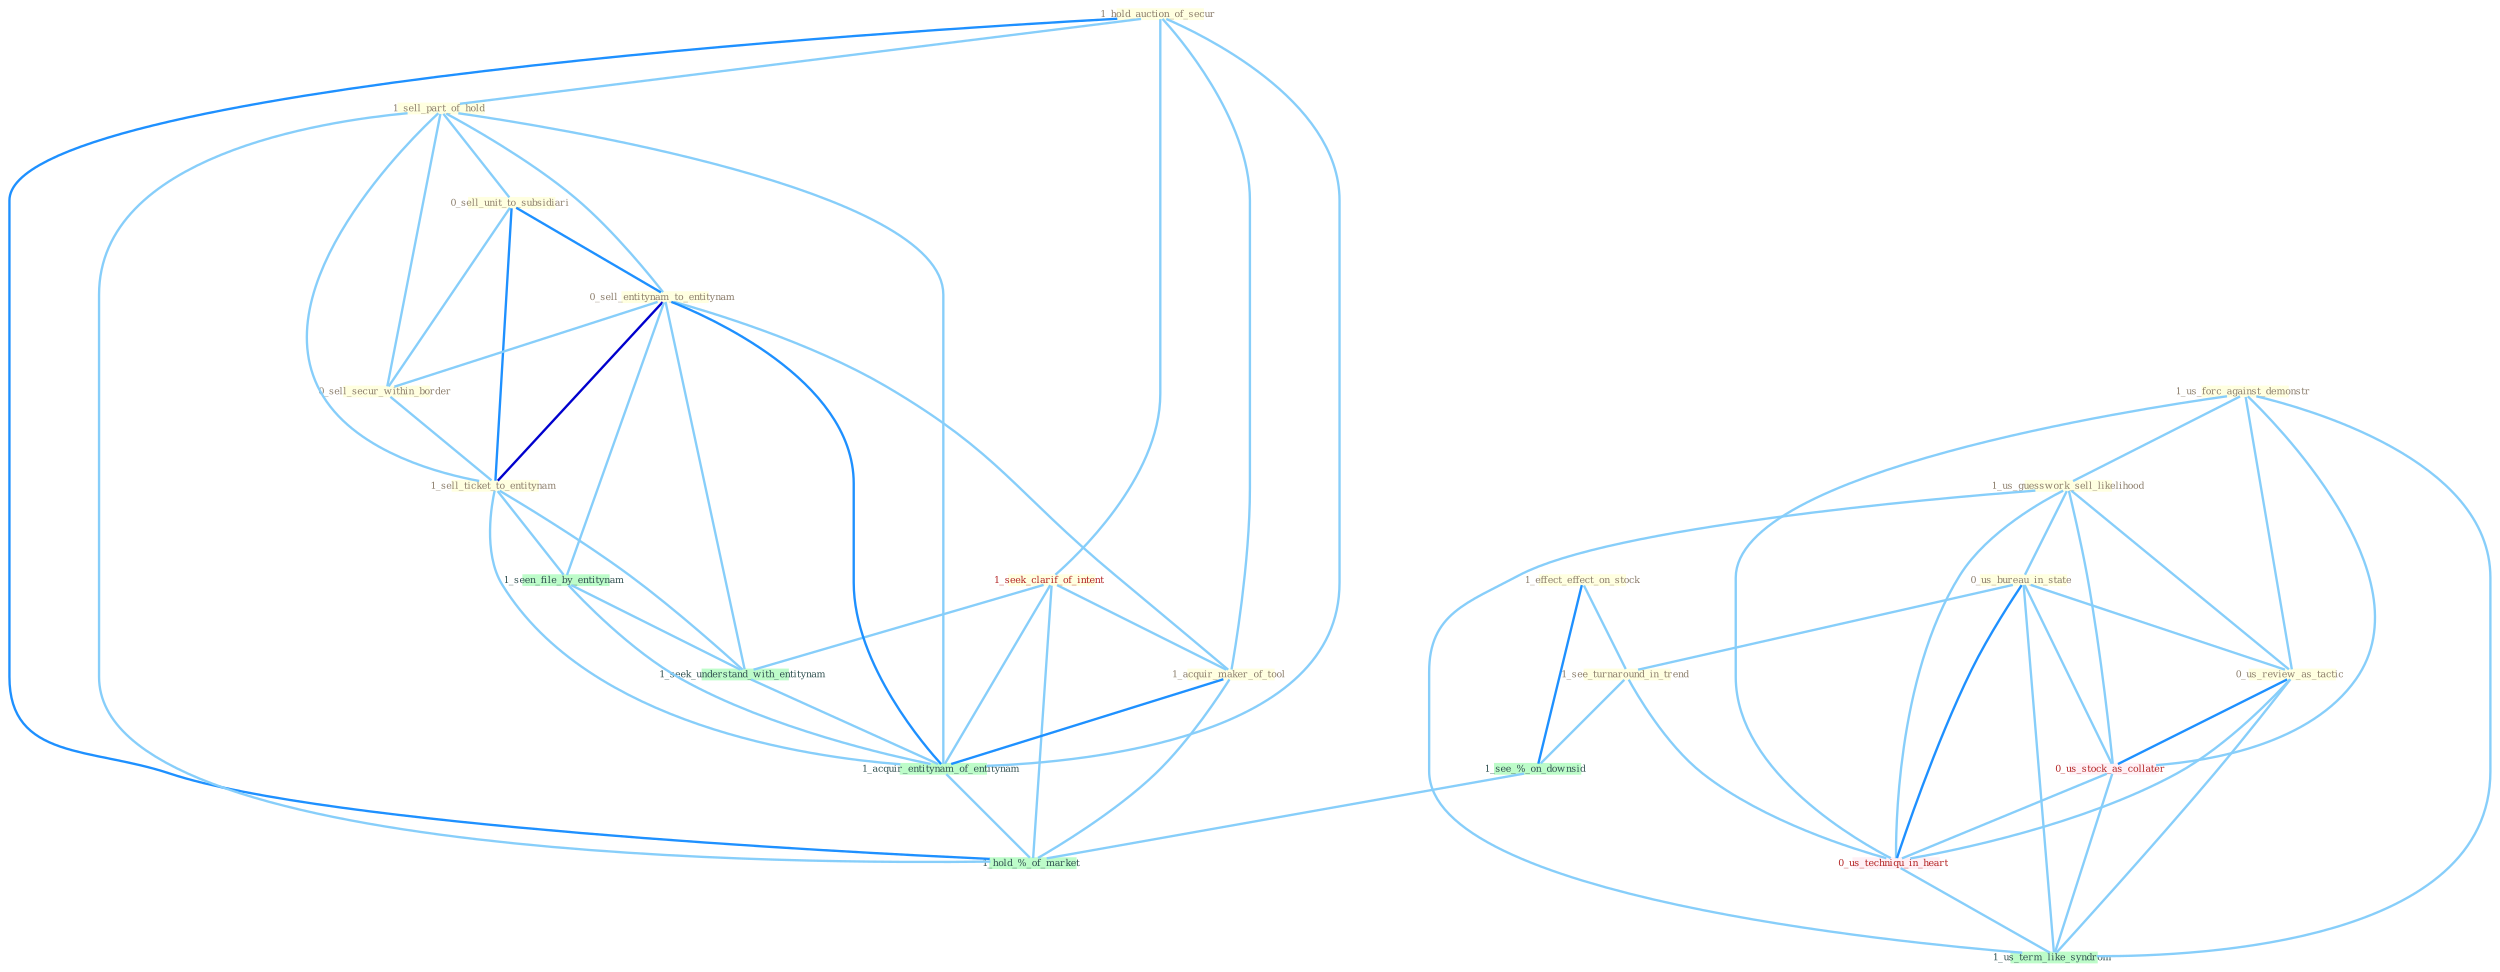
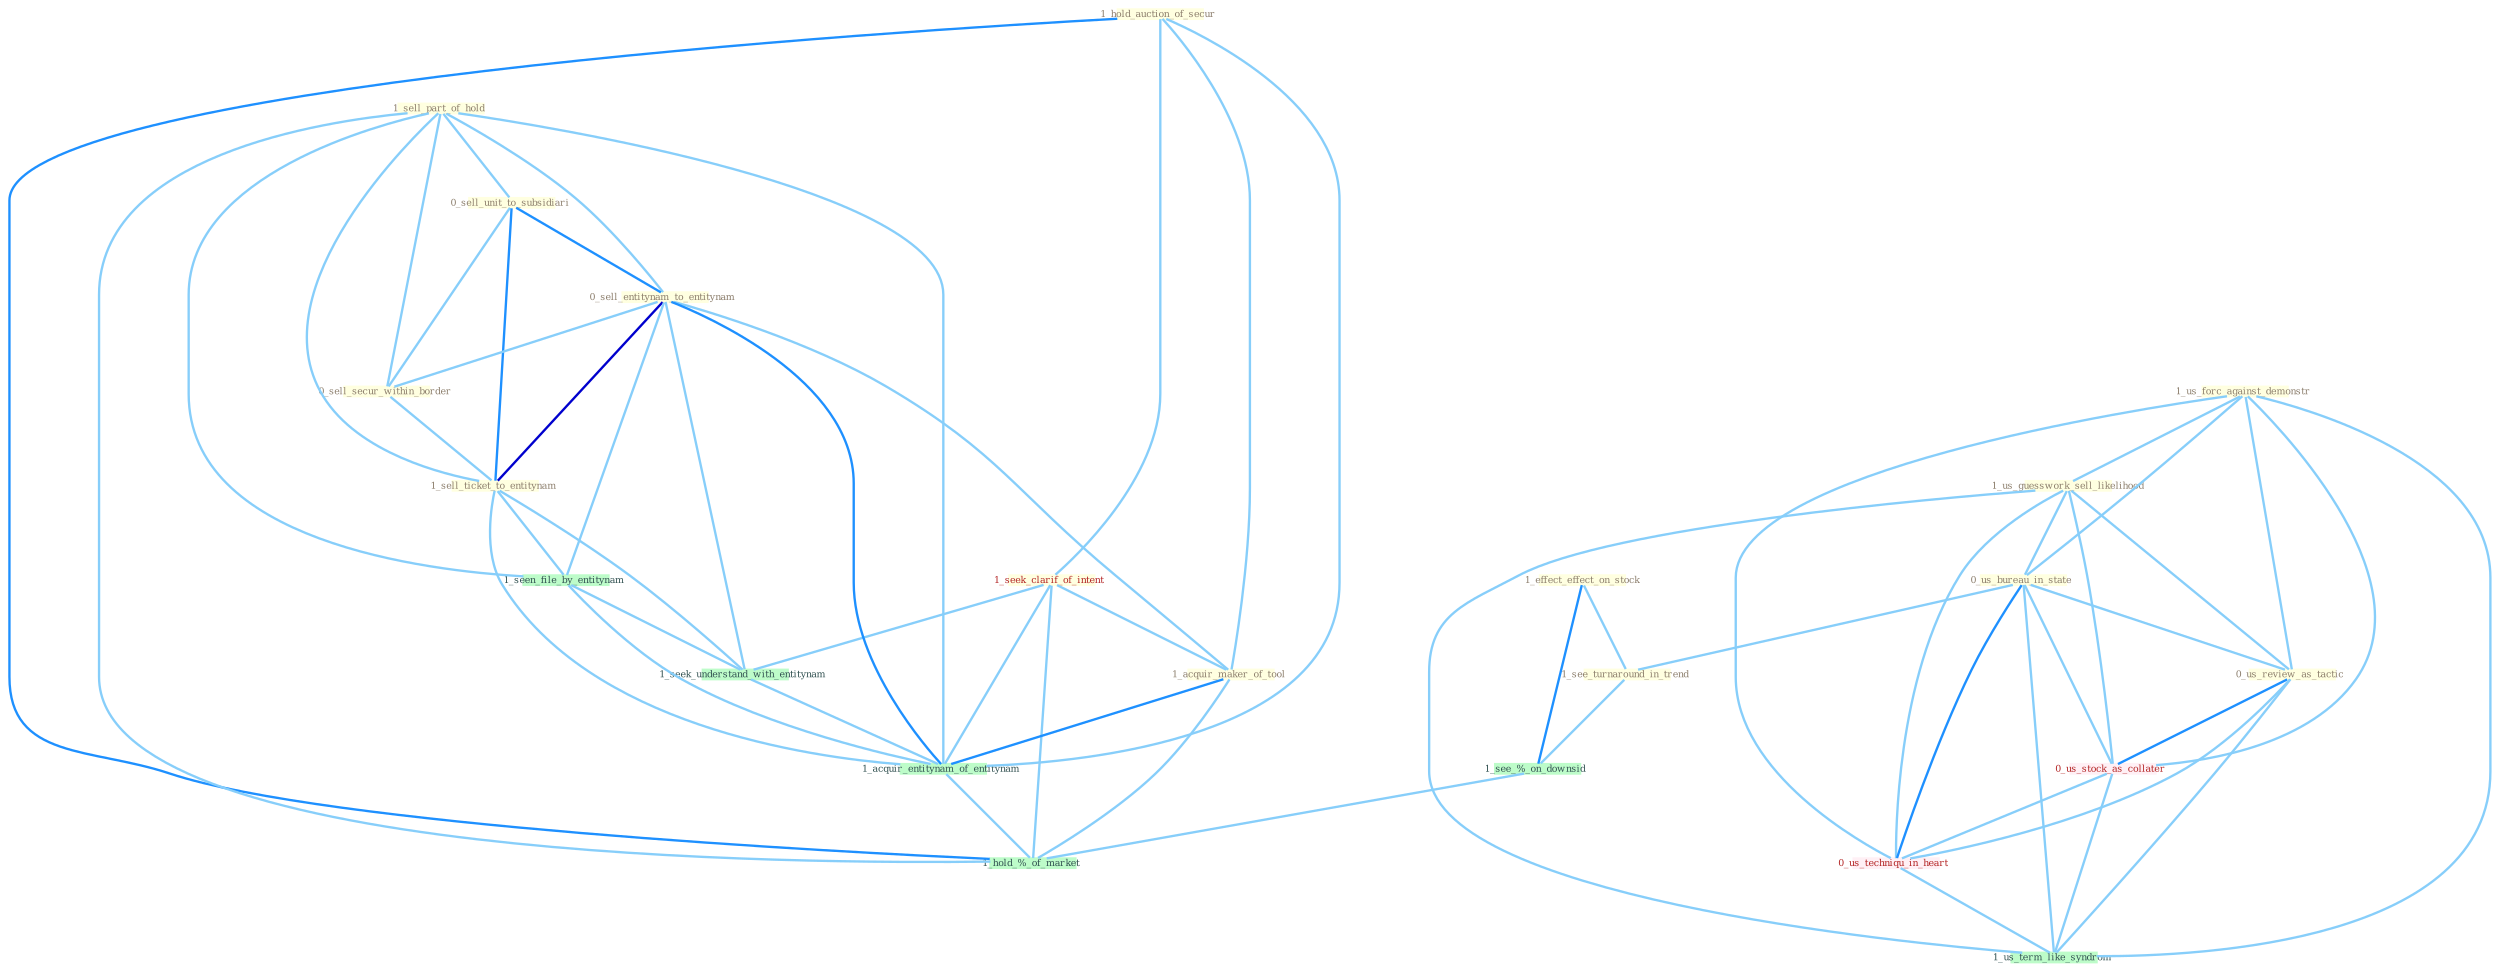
(801, 61) -> (189, 391)
none -> (2136, 487)
(1737, 797) -> none
